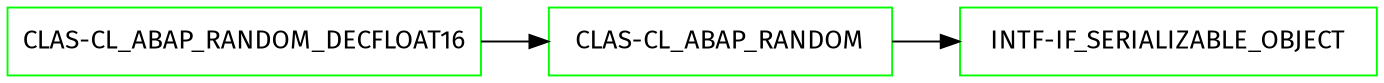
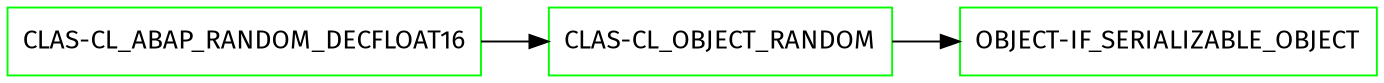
(720, 41) -> (720, 41)
(1168, 41) -> (1168, 41)
